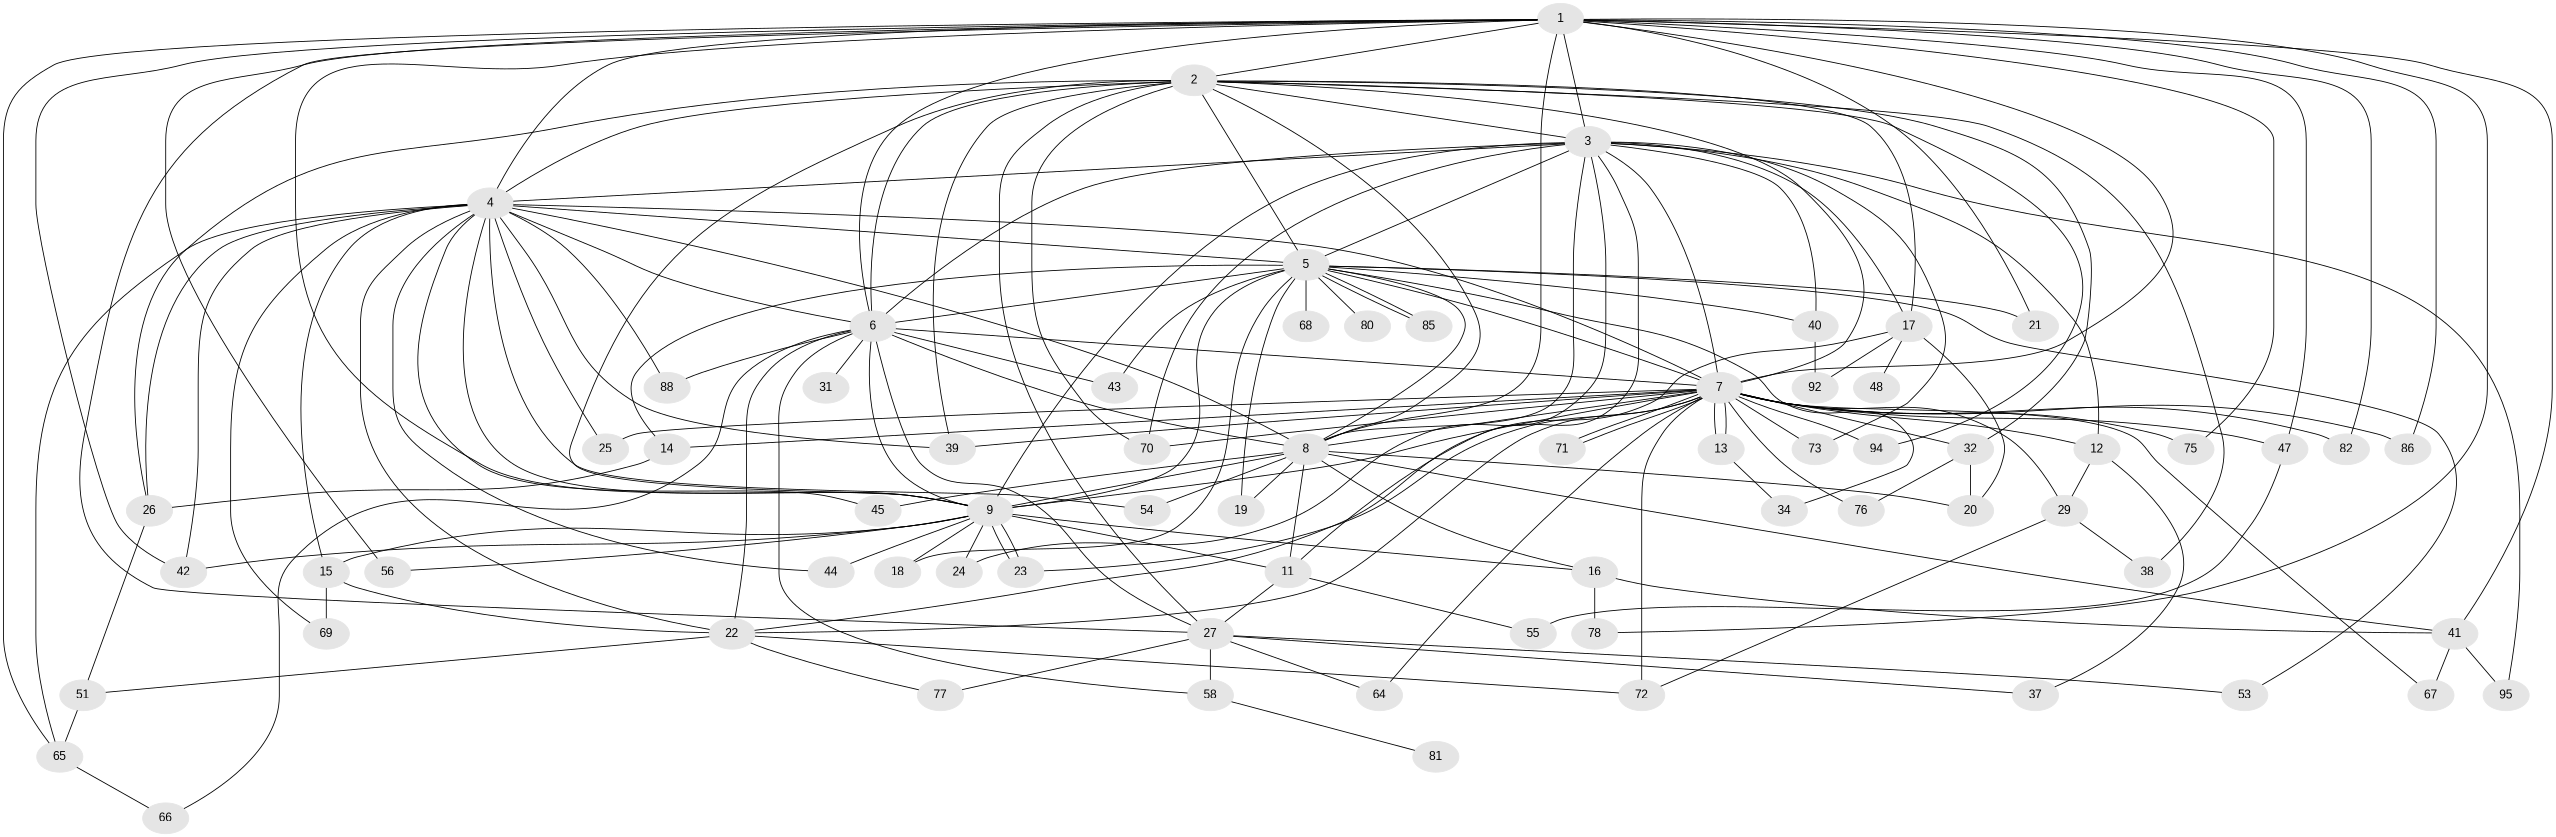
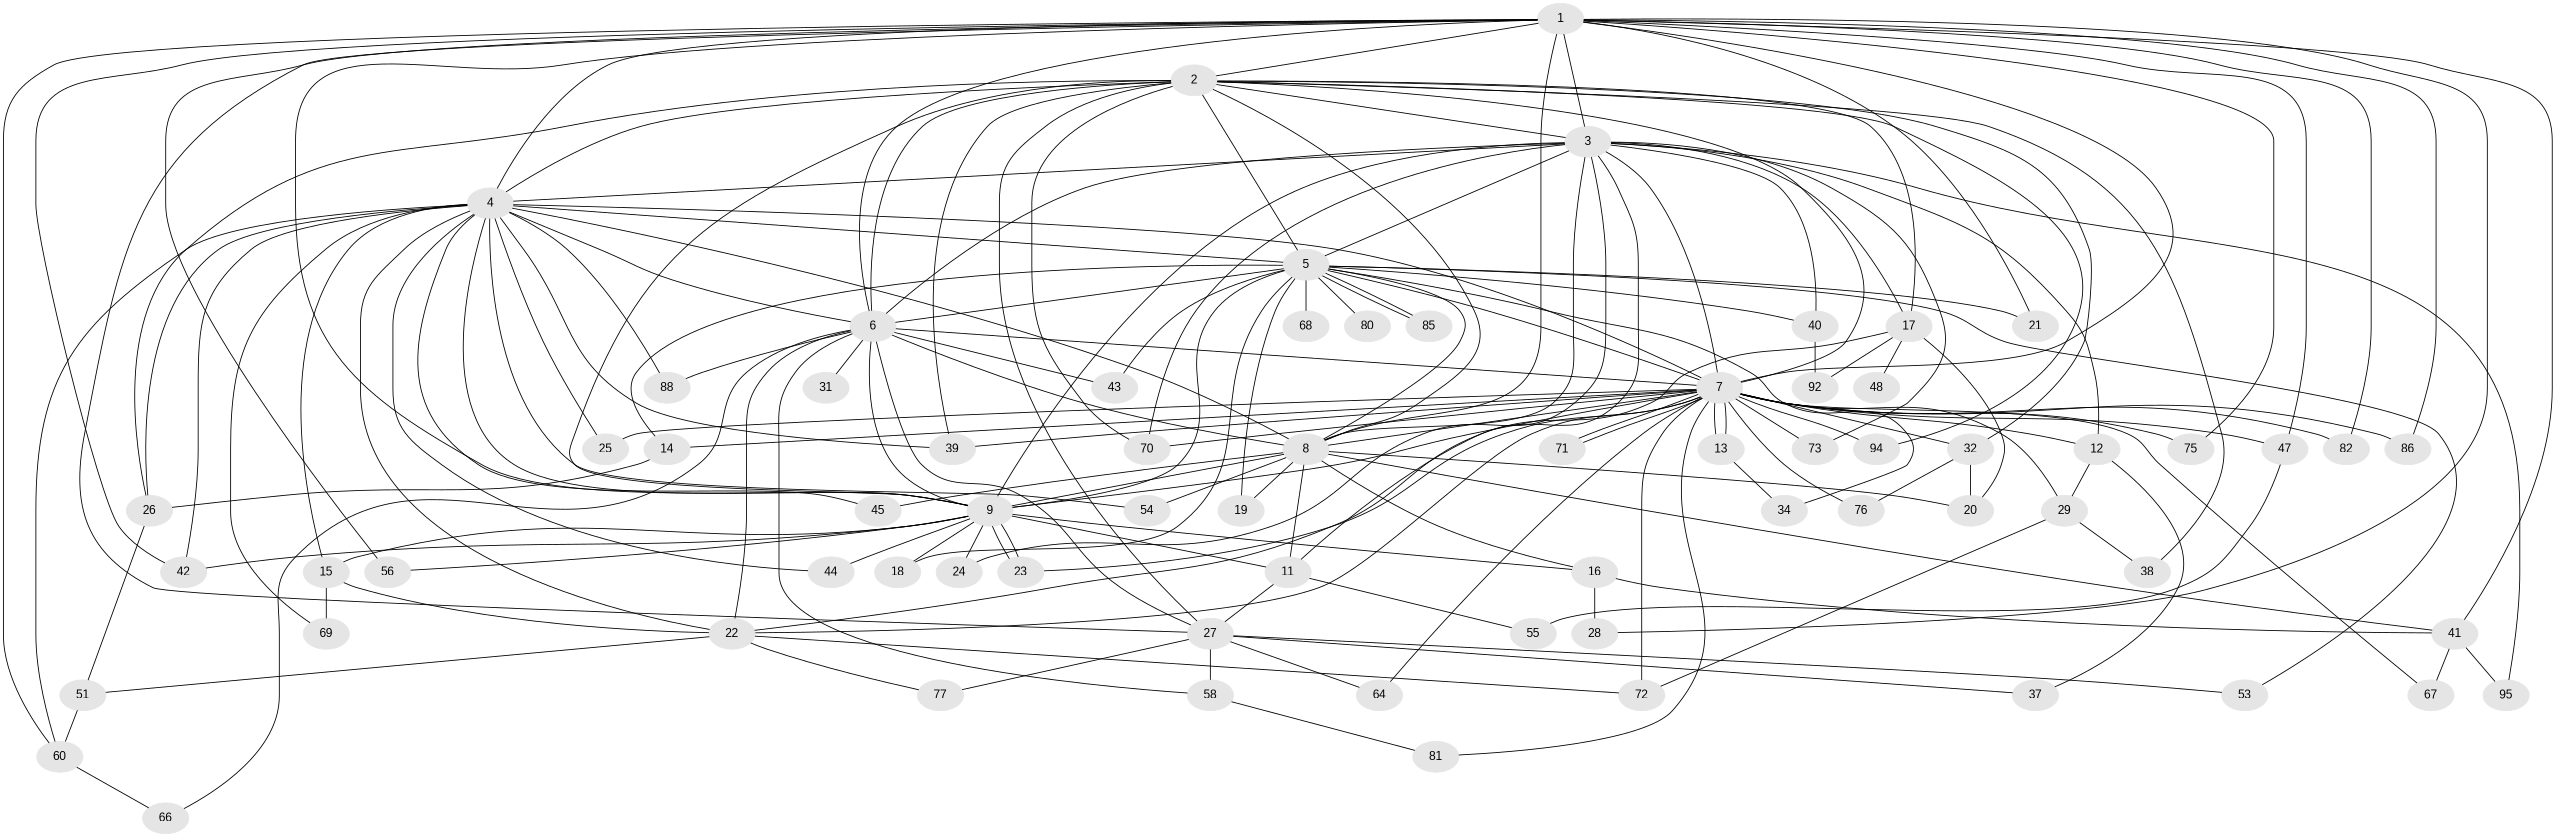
(1595, 634) -> (1595, 634)
none -> (1702, 653)
(60, 757) -> (60, 757)
